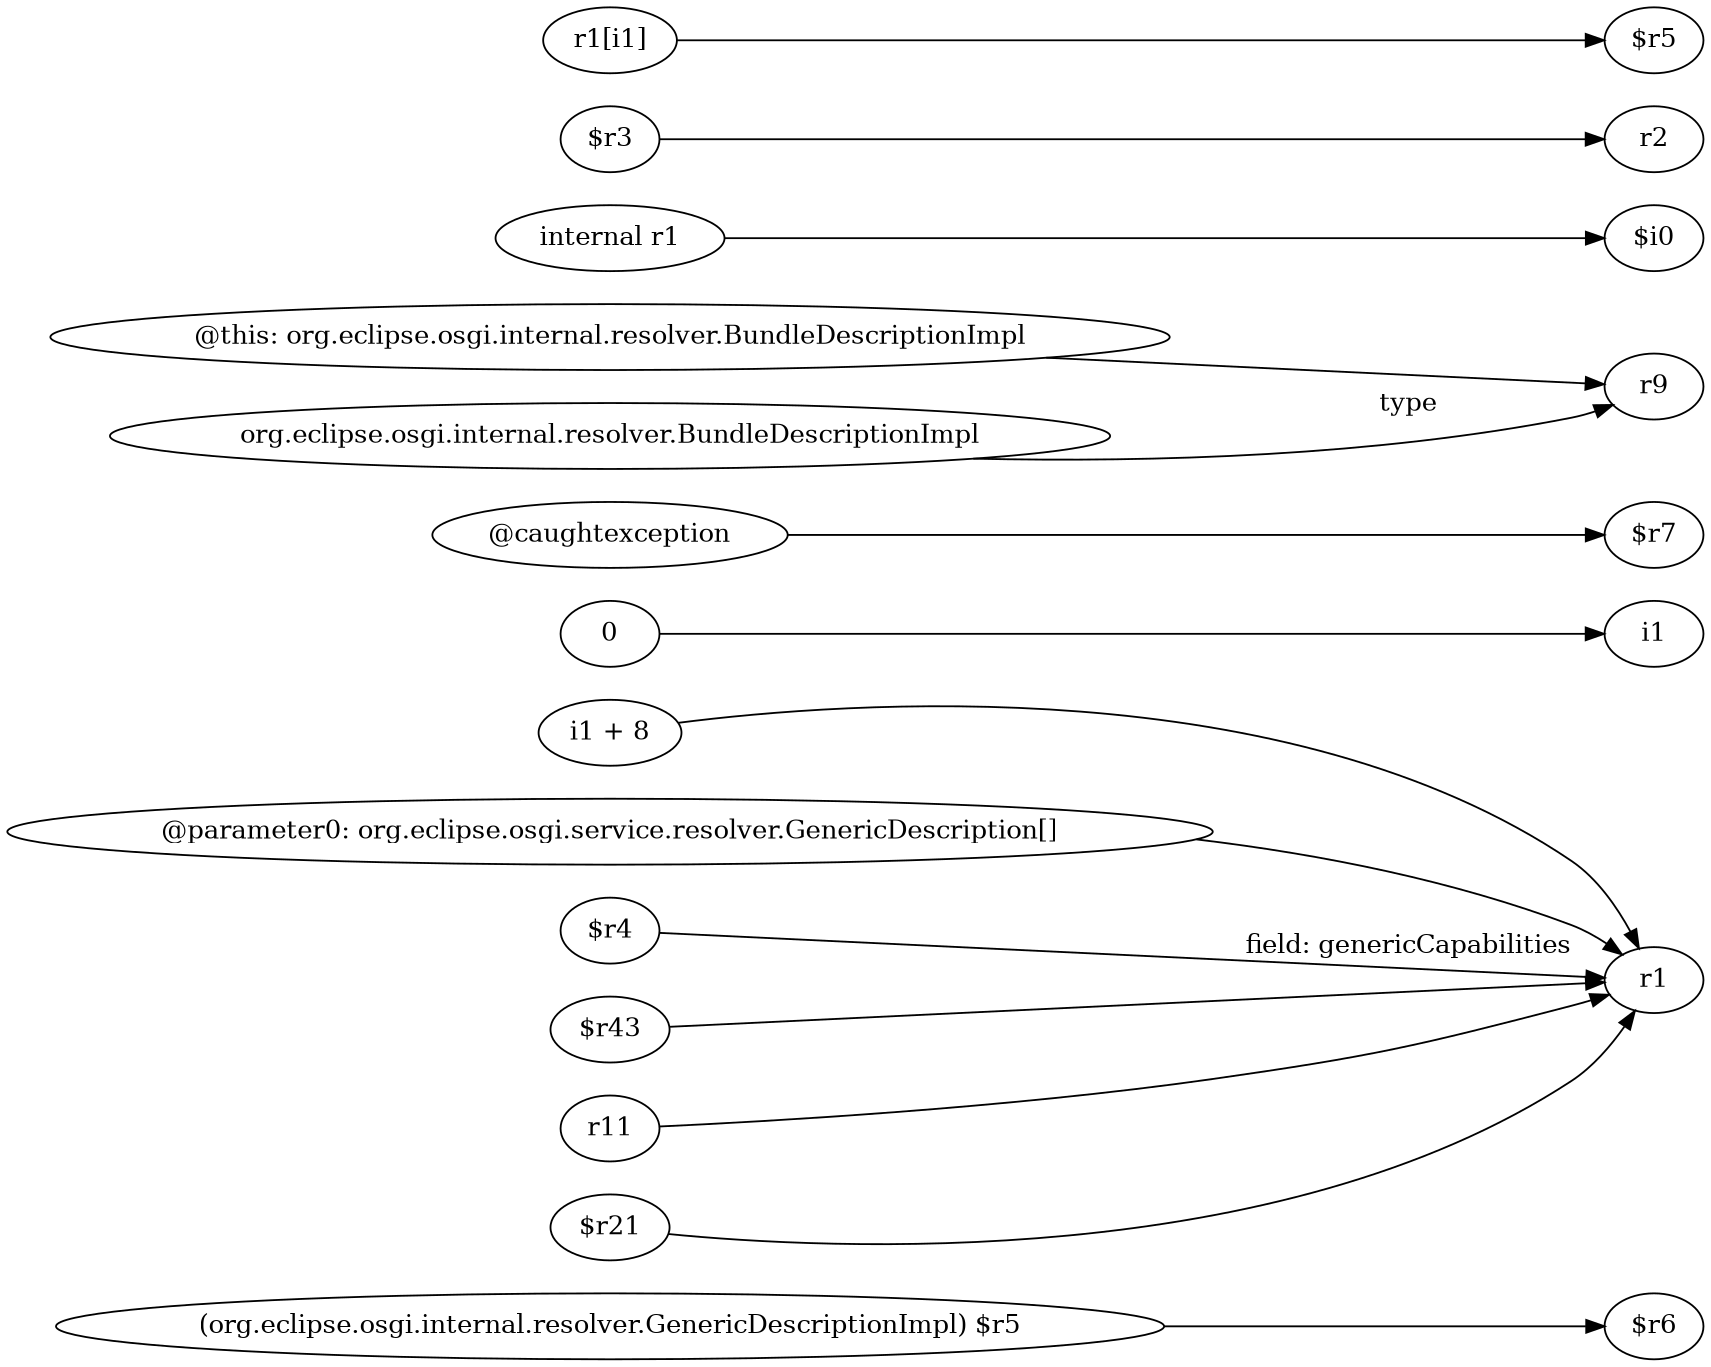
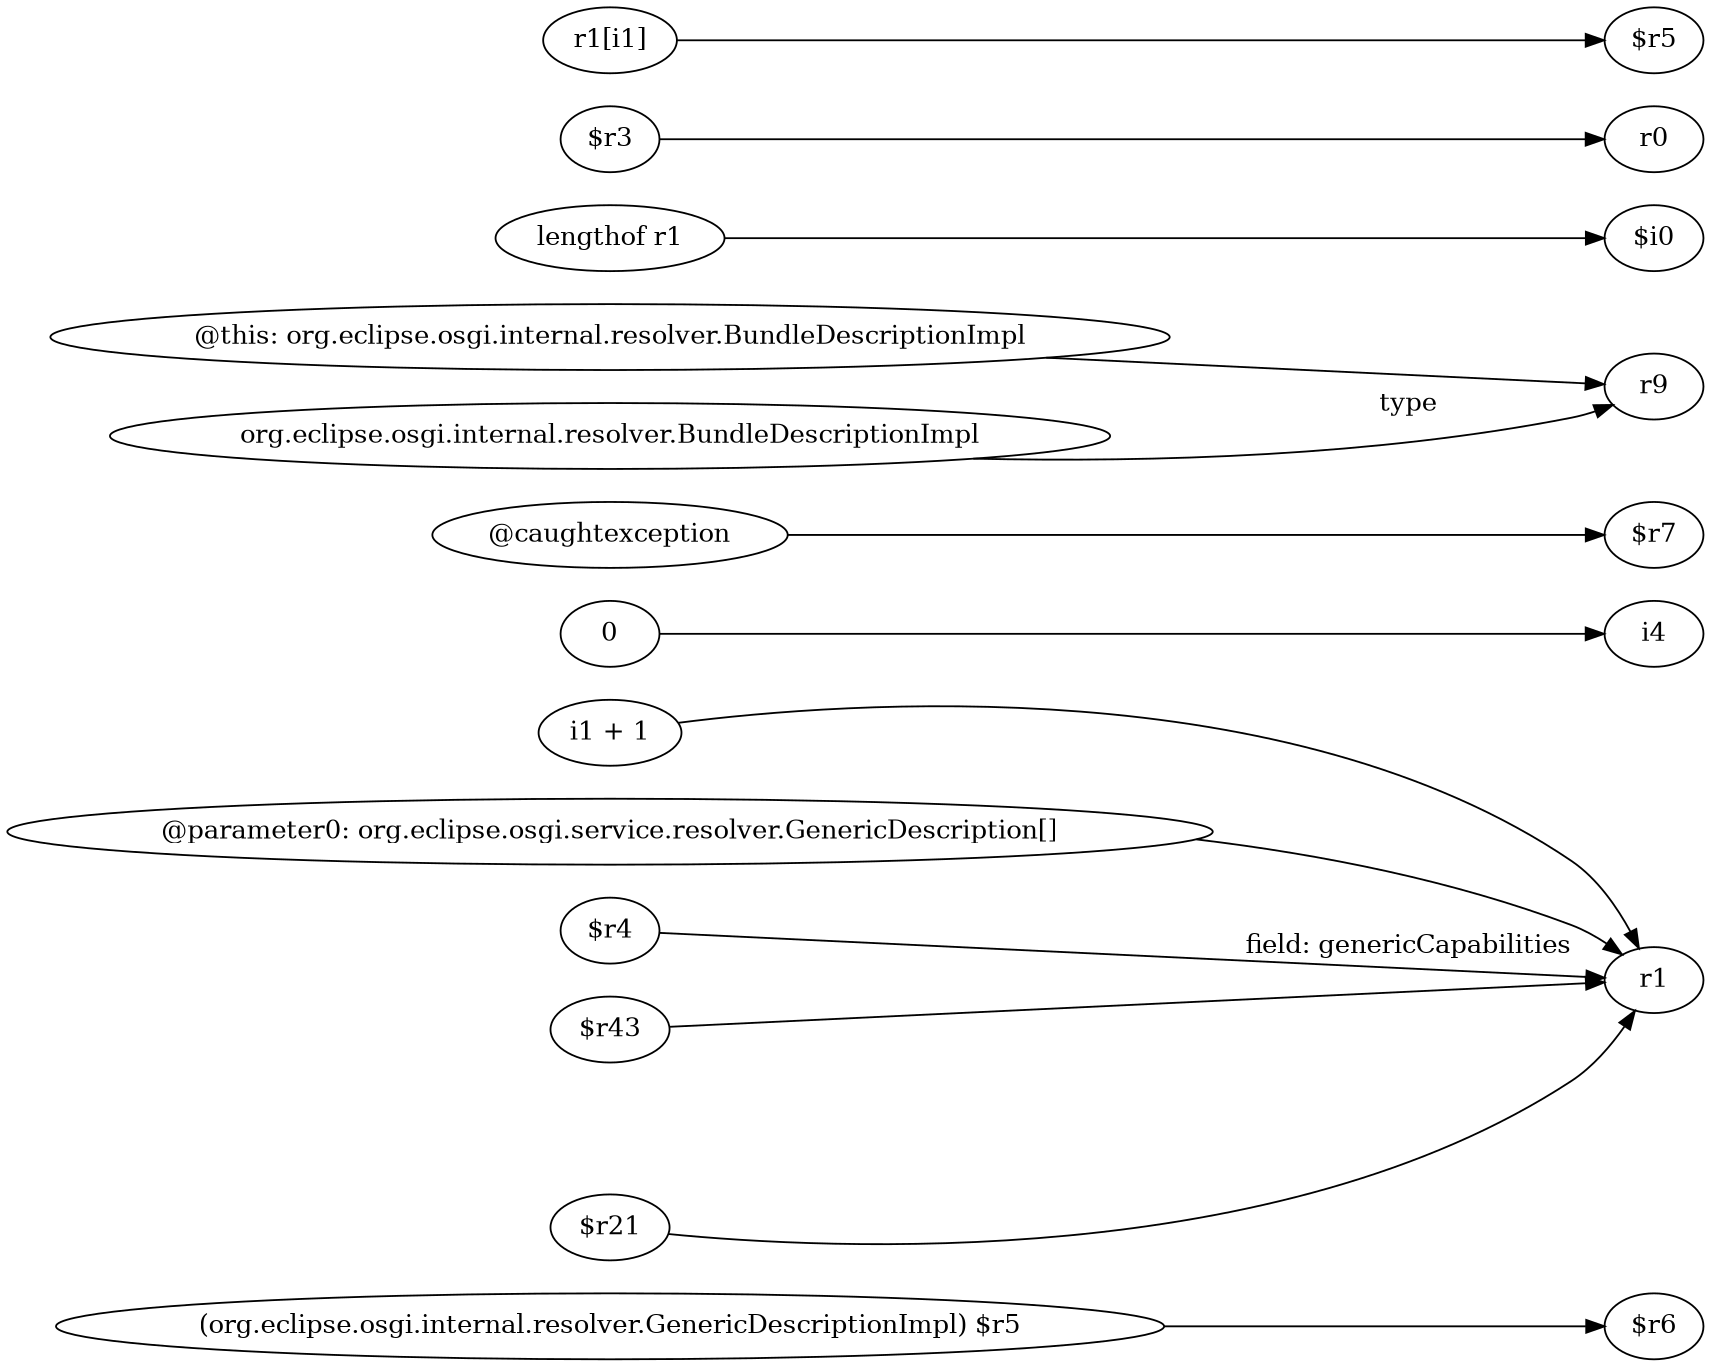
(1654, 139) -> (1654, 139)
(610, 238) -> (610, 238)
(1654, 634) -> (1654, 634)
(610, 733) -> (610, 733)
(610, 1128) -> none
